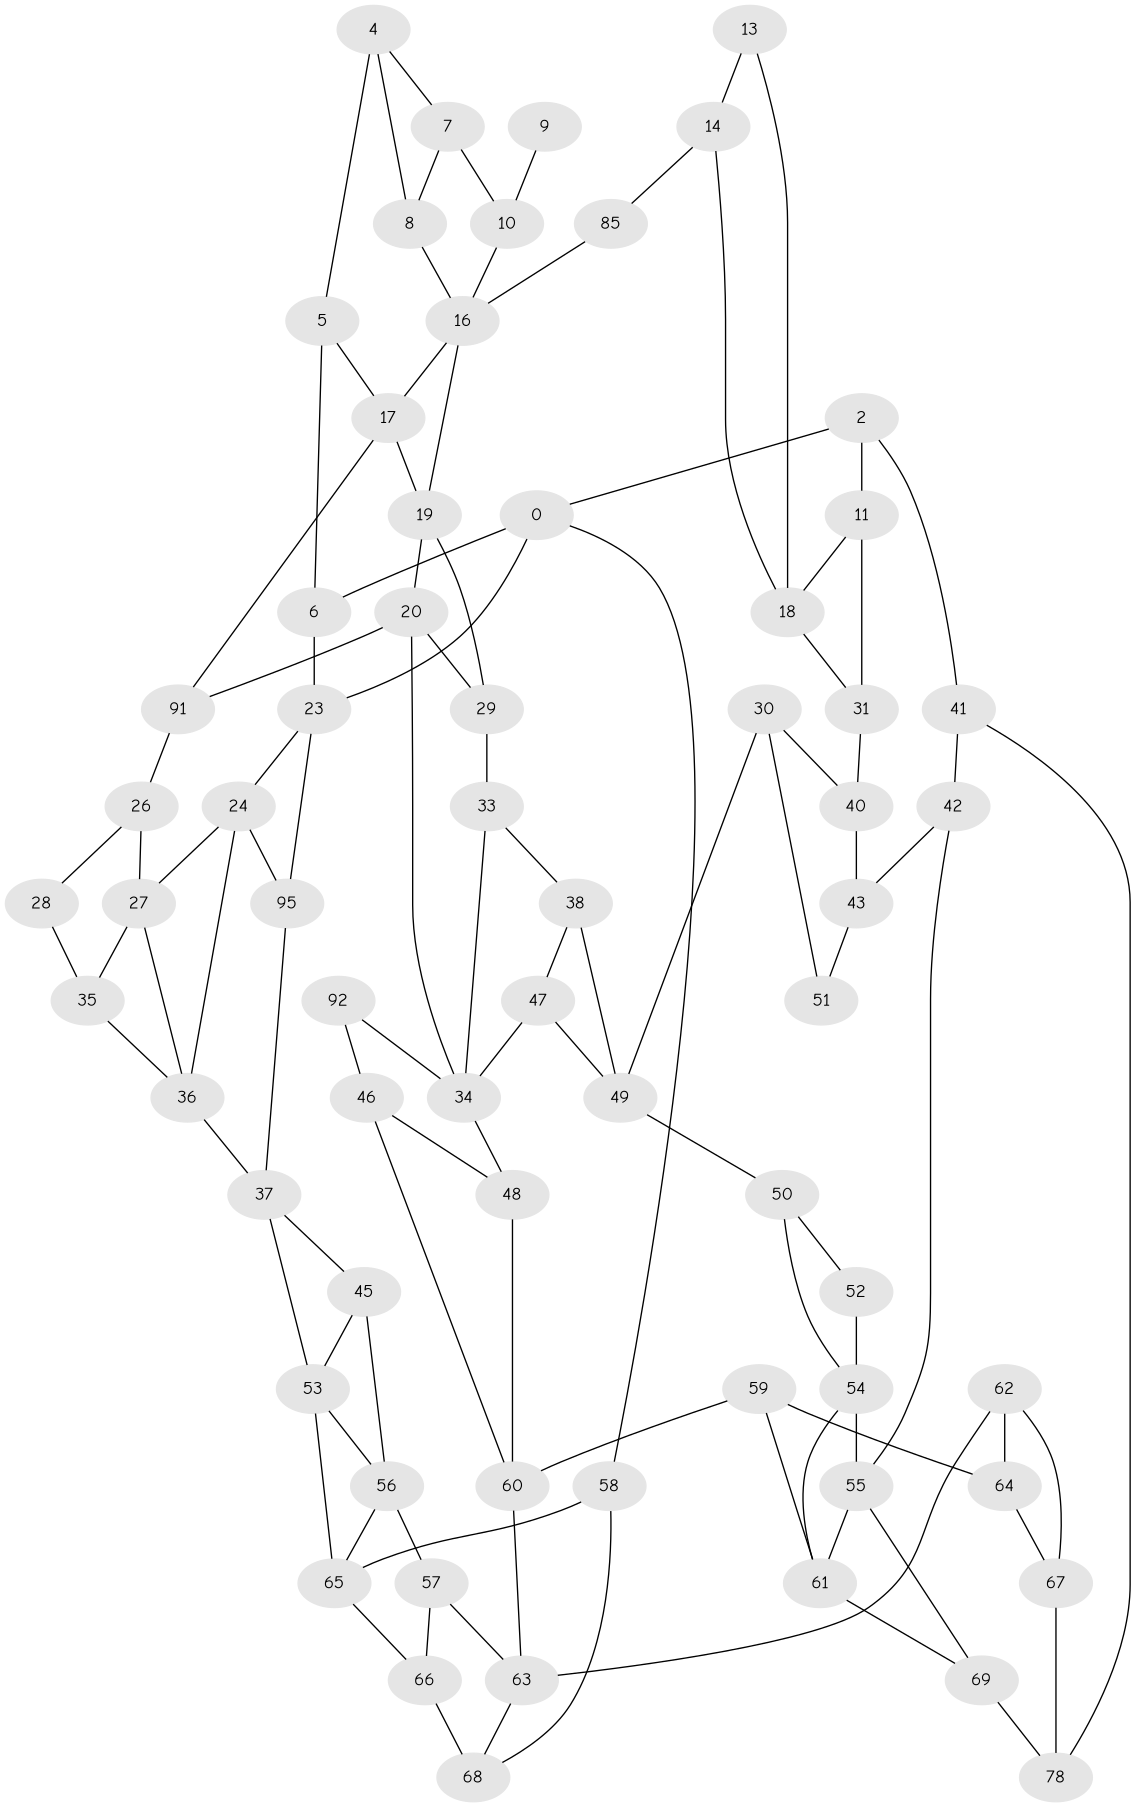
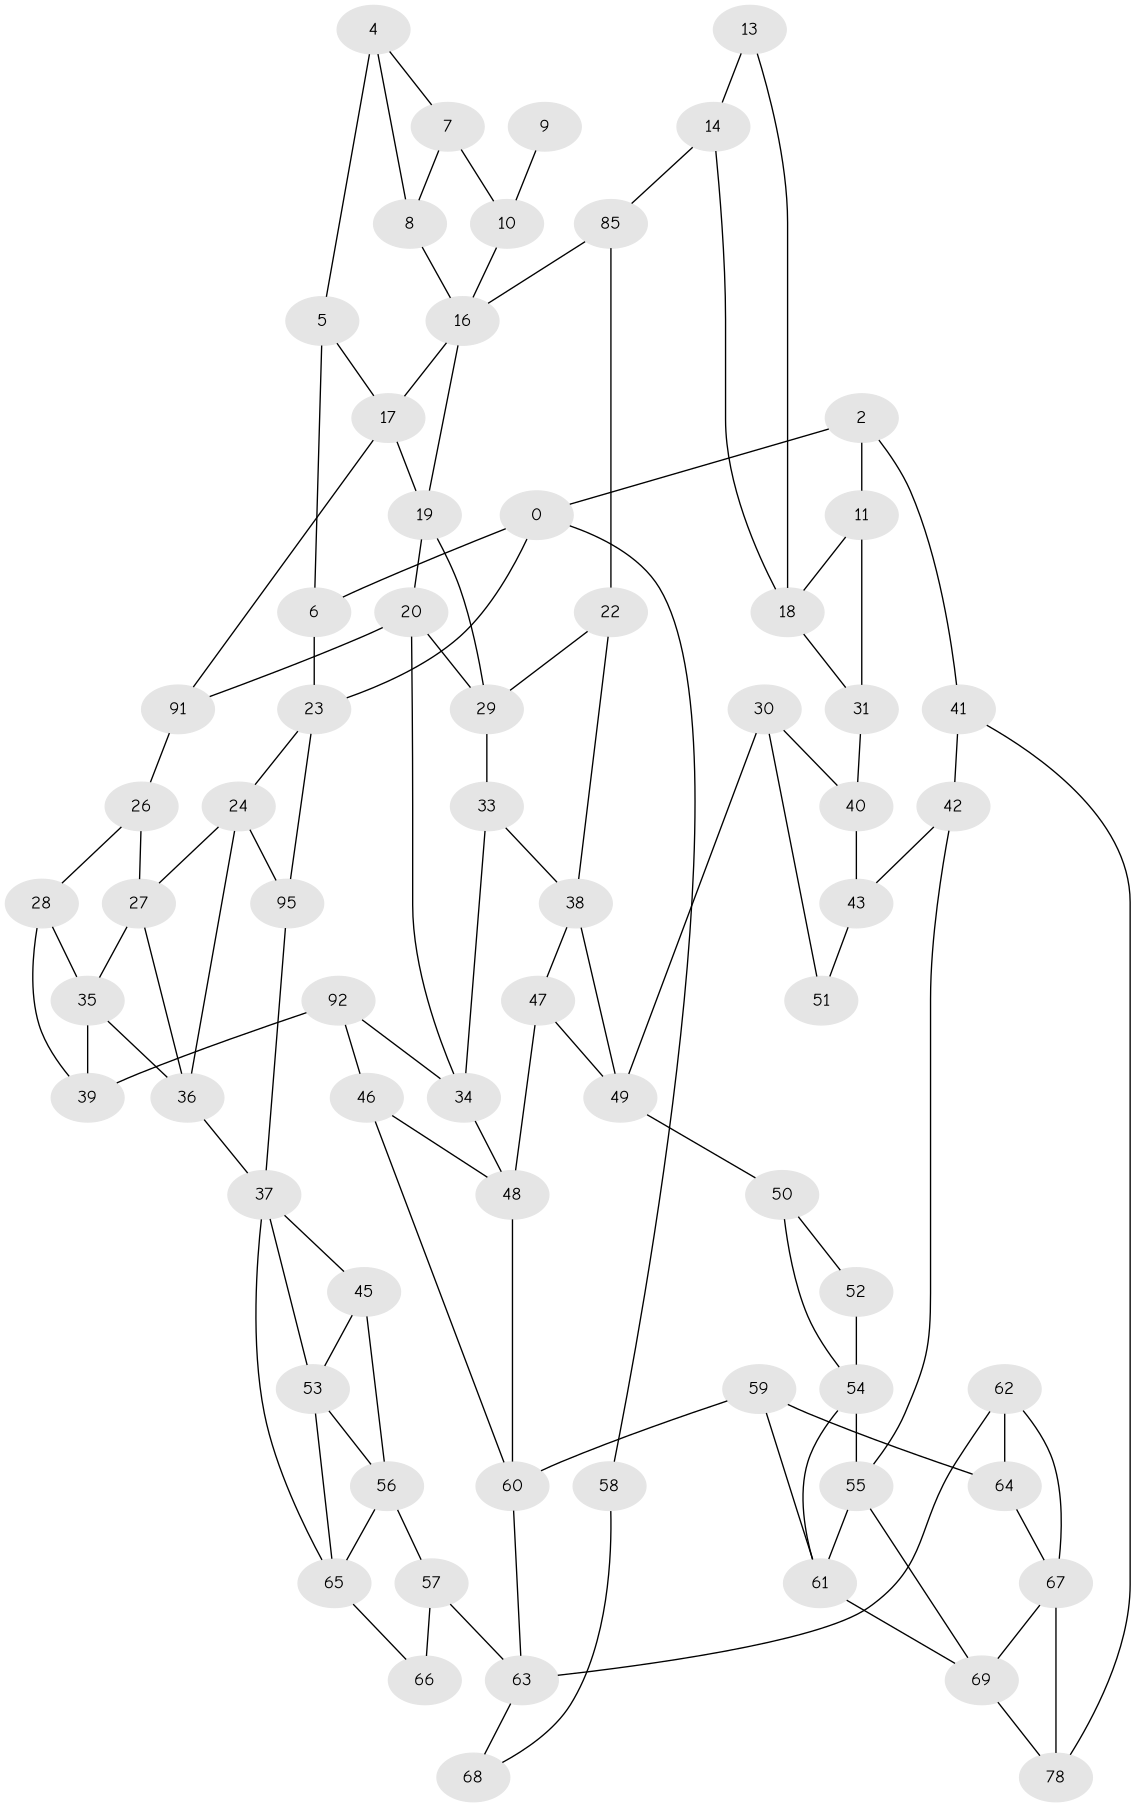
none -> (611, 612)
(501, 1049) -> (525, 1098)
none -> (88, 1098)
(472, 1535) -> (261, 1395)
none -> (1019, 1632)
(449, 1729) -> none
